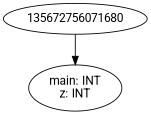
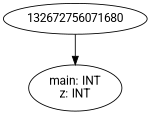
(75, 19) -> (75, 19)
